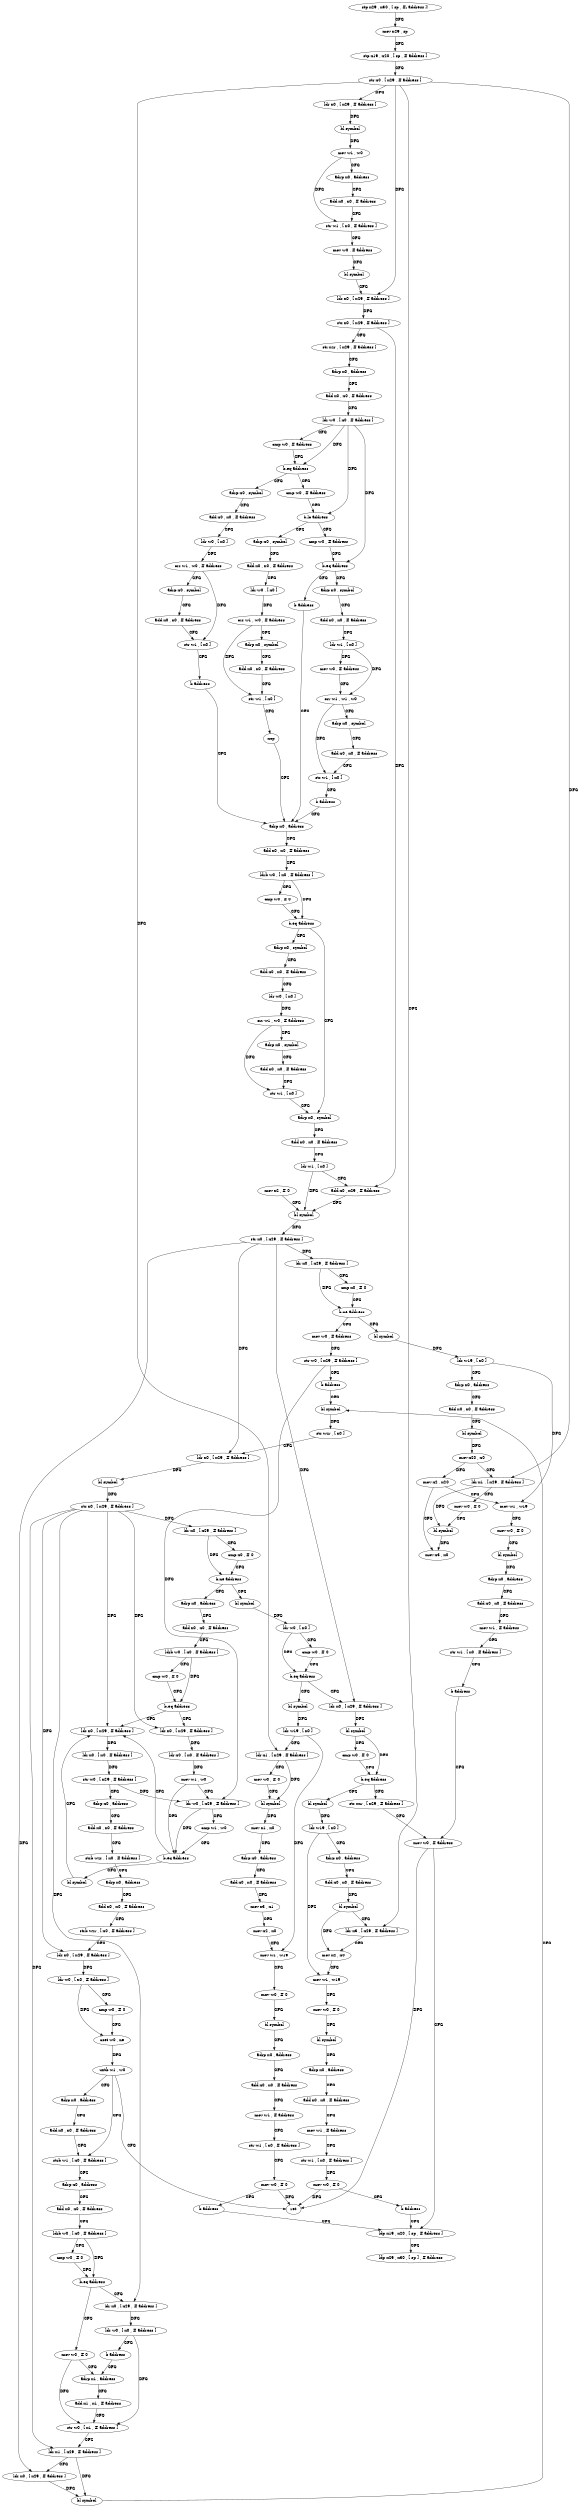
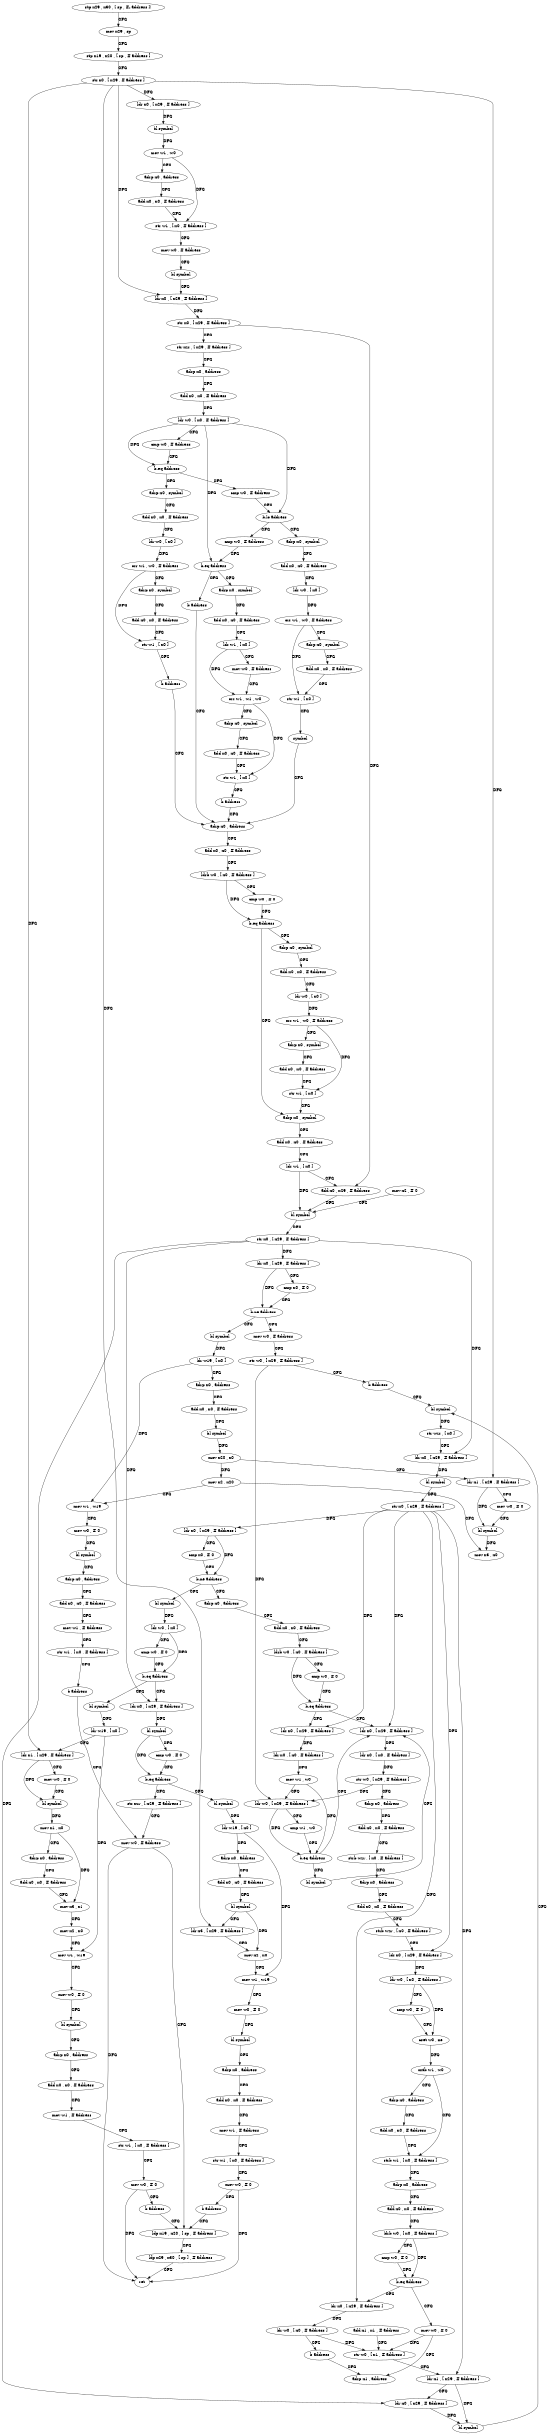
(271, 739) -> (300, 739)
none -> (79, 1863)
(163, 2180) -> (161, 2270)
(98, 2390) -> none
